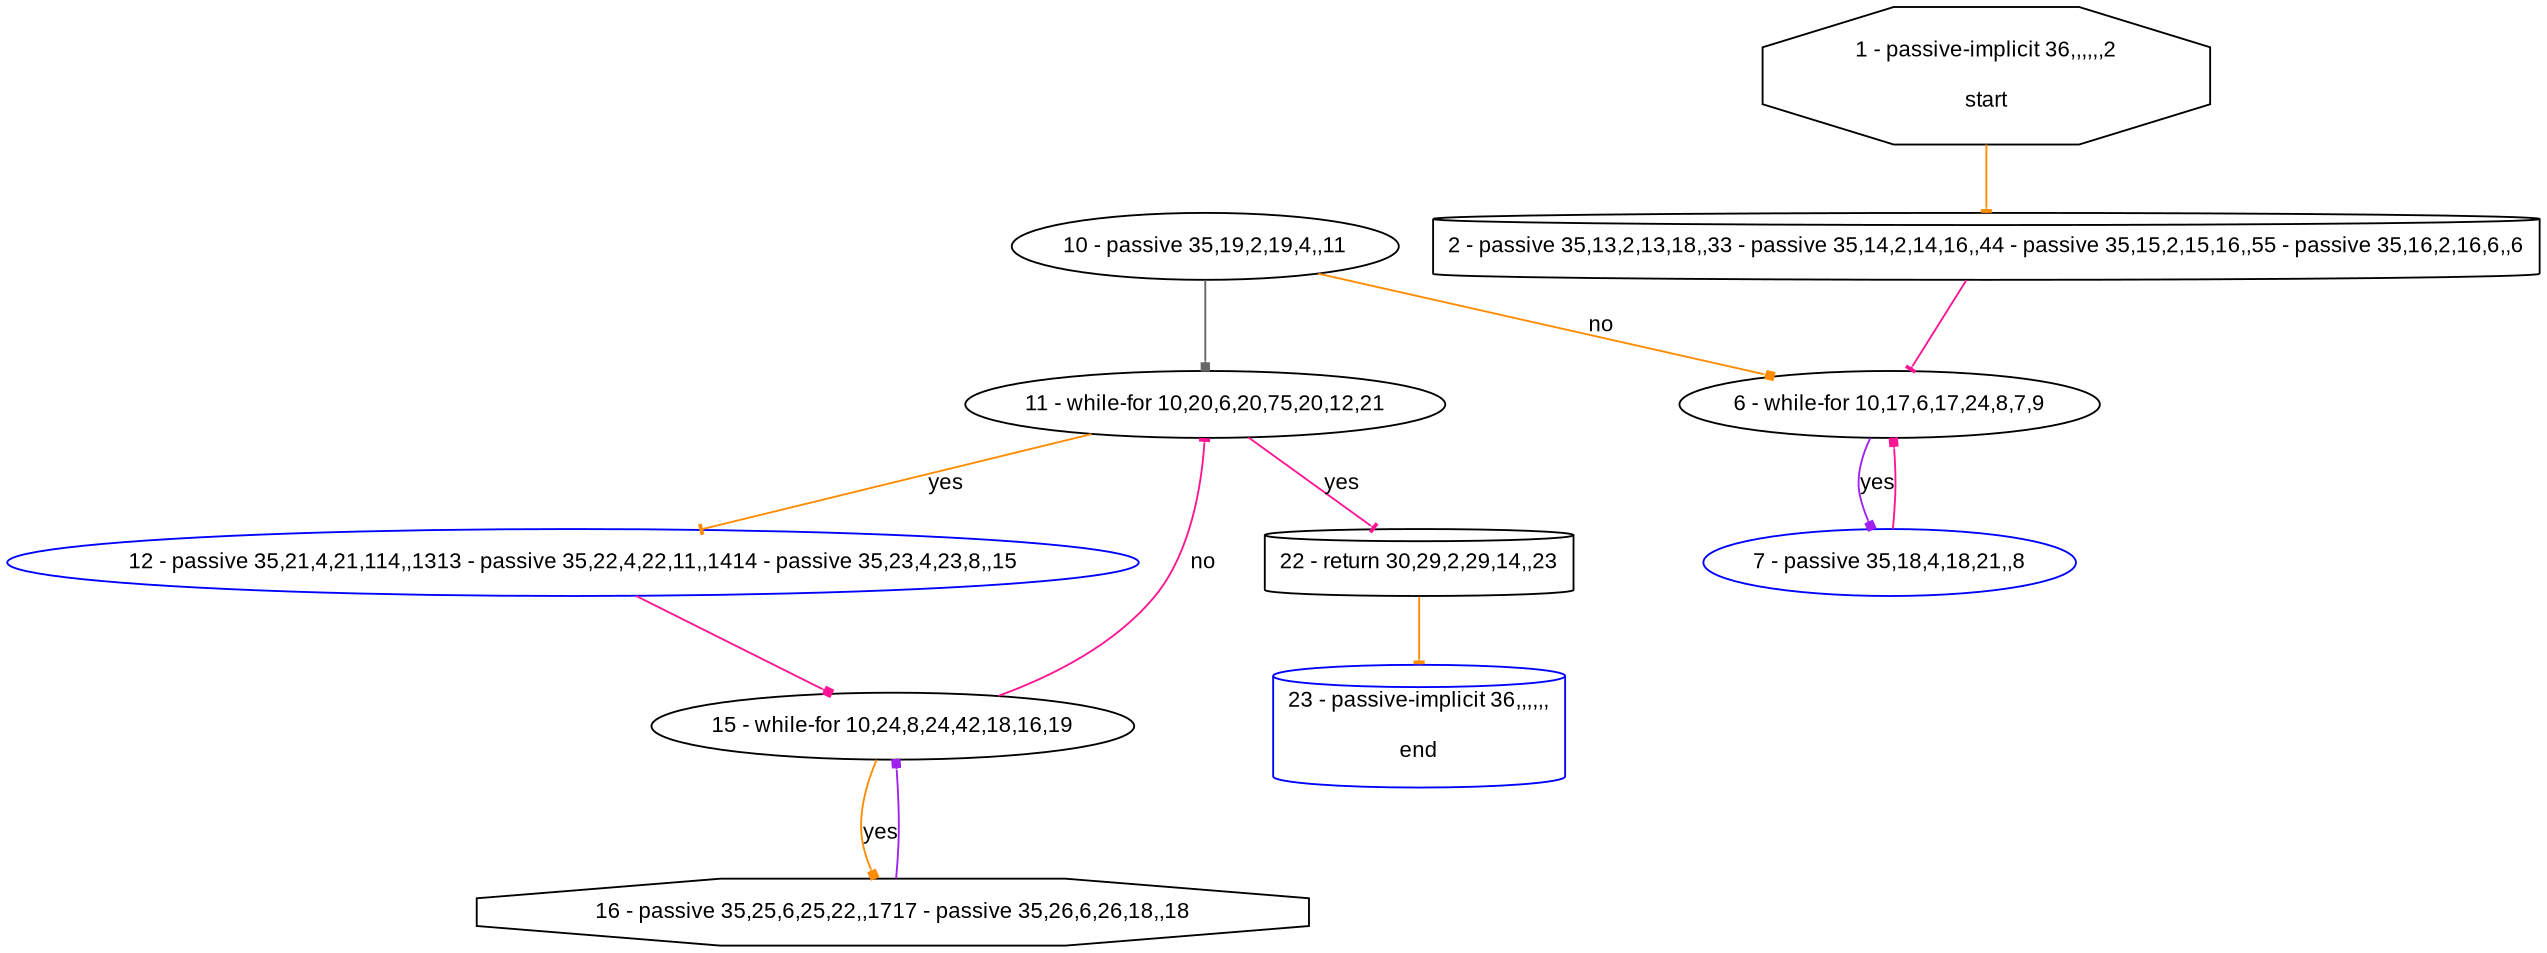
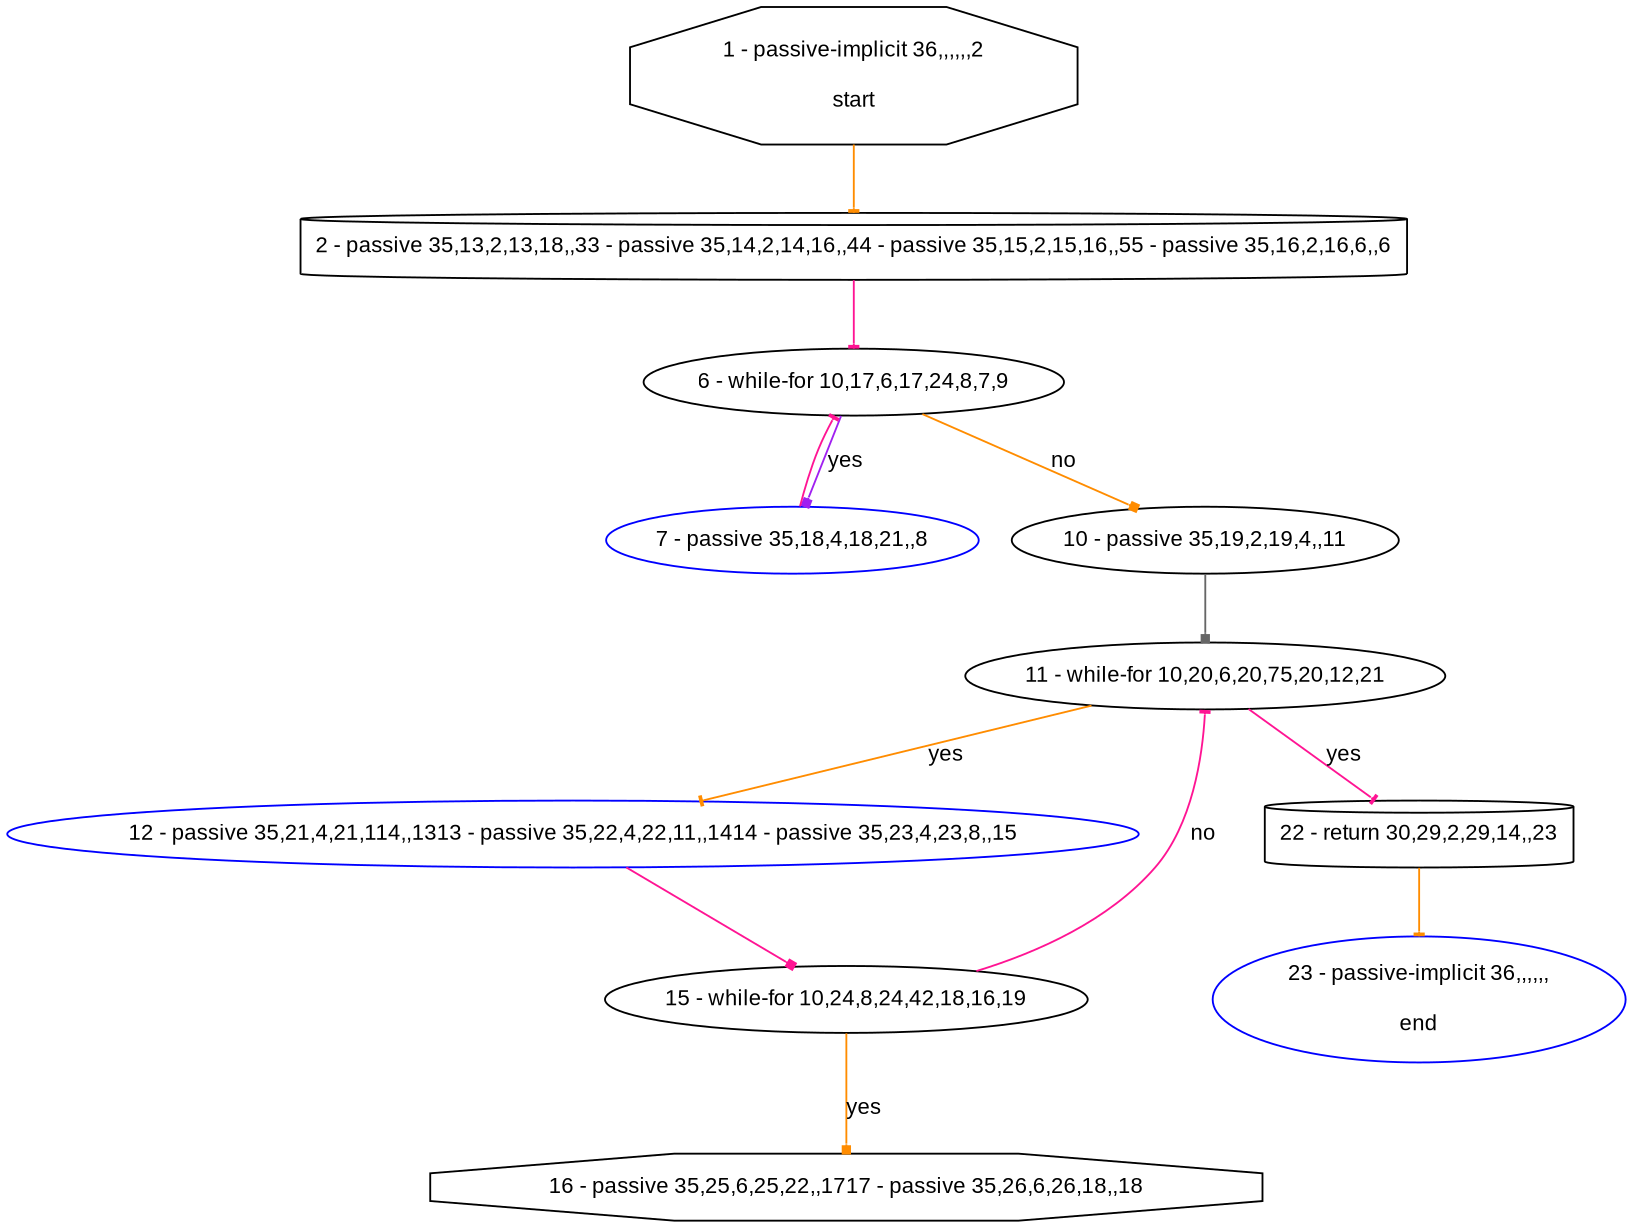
(1541, 324) -> (1025, 459)
(1895, 489) -> (813, 462)
(1419, 726) -> (1419, 999)
(899, 824) -> none
